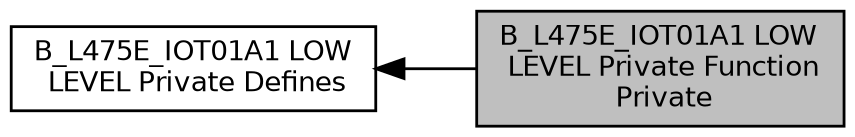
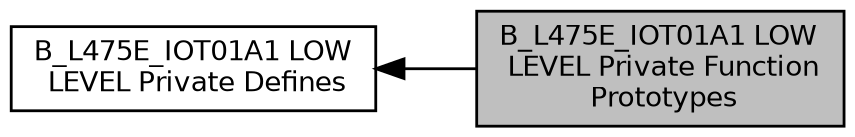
(660, 69) -> (660, 69)
